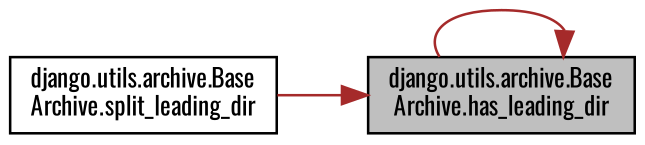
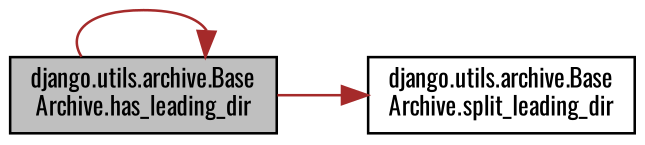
(309, 95) -> (309, 95)
